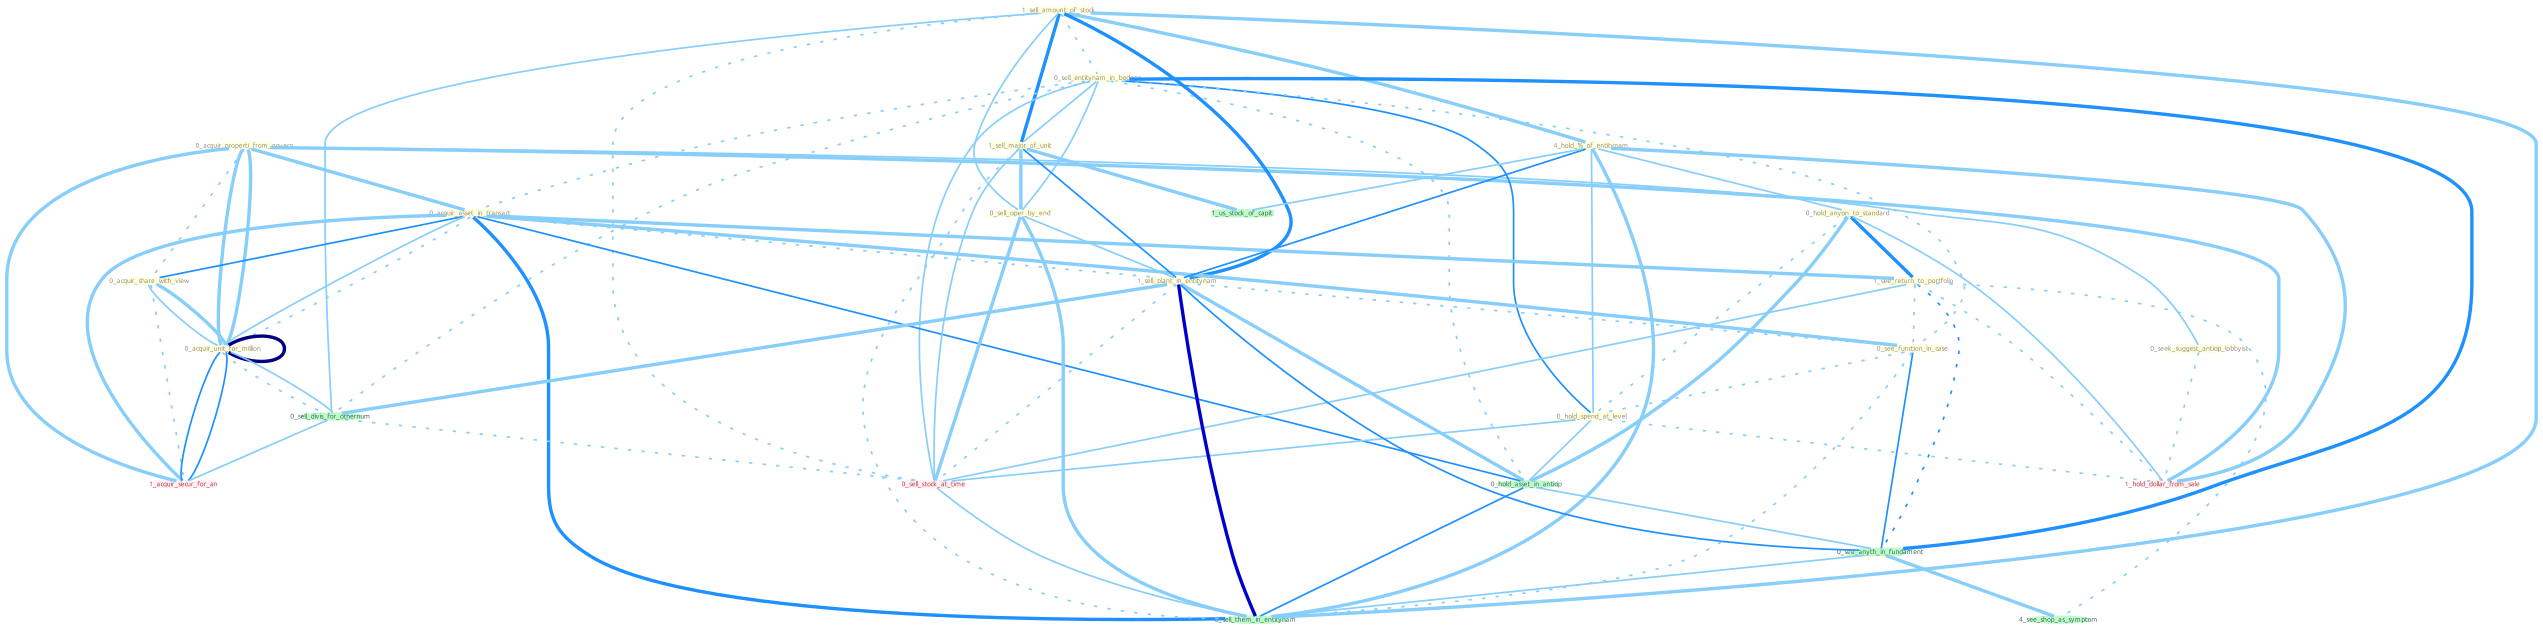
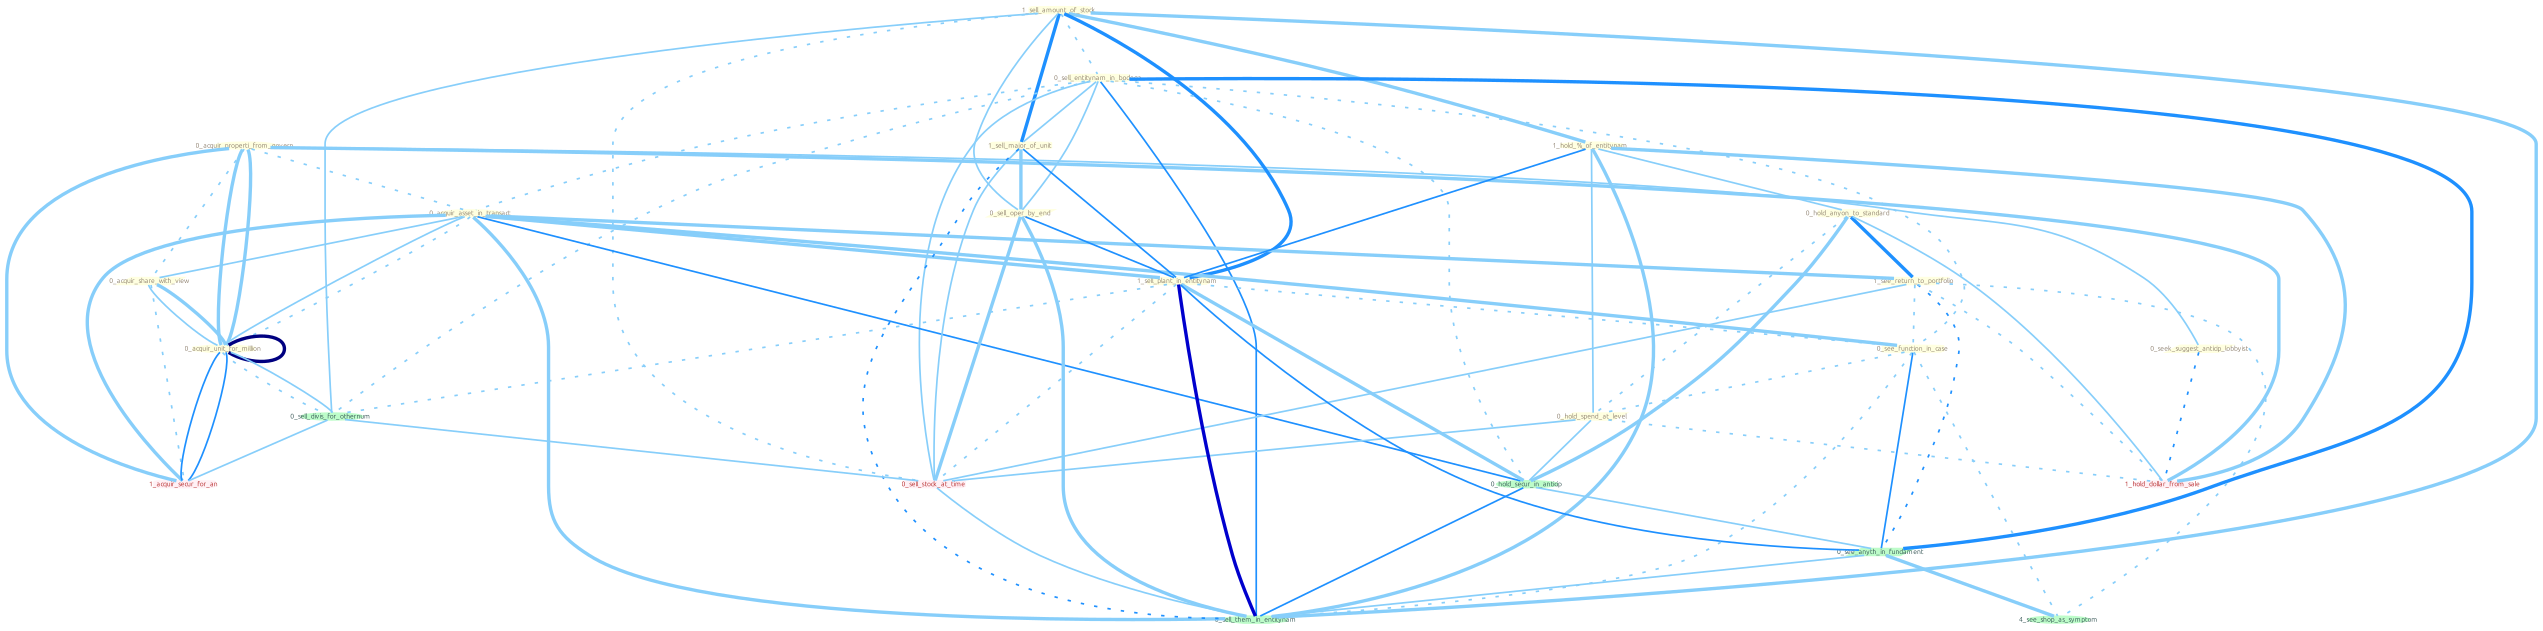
(1453, 133) -> (1242, 300)
(1591, 146) -> (1591, 146)
(358, 179) -> (358, 179)
(1243, 213) -> none
(311, 247) -> (311, 247)
(823, 247) -> (823, 247)
(1118, 255) -> (1118, 255)
(754, 349) -> (754, 349)
(2182, 416) -> (2182, 416)
(632, 450) -> (632, 450)
(877, 463) -> (877, 463)
(1527, 484) -> (1527, 484)
none -> (1986, 484)
(716, 594) -> (716, 594)
